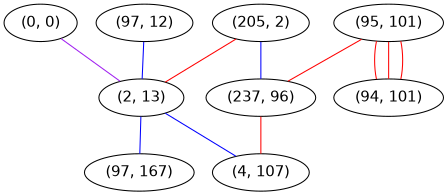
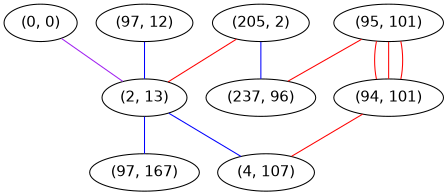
(261, 135) -> (327, 135)
